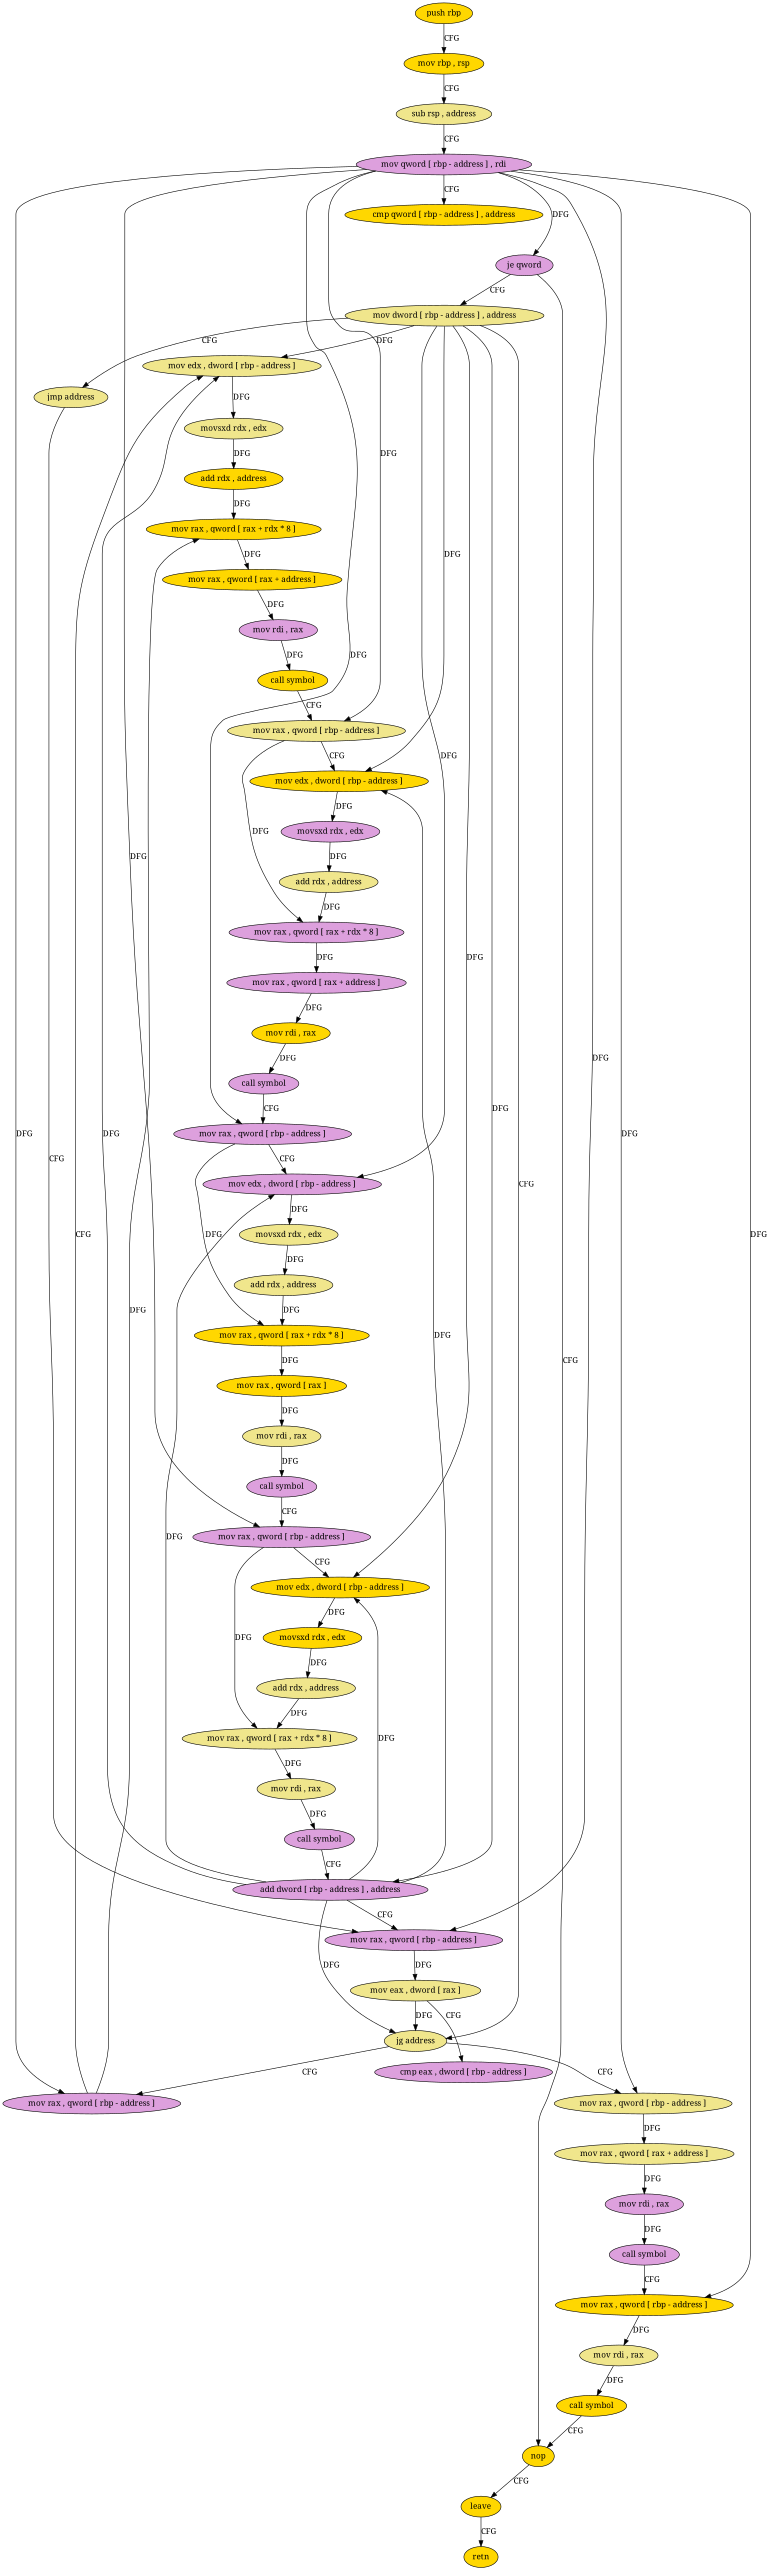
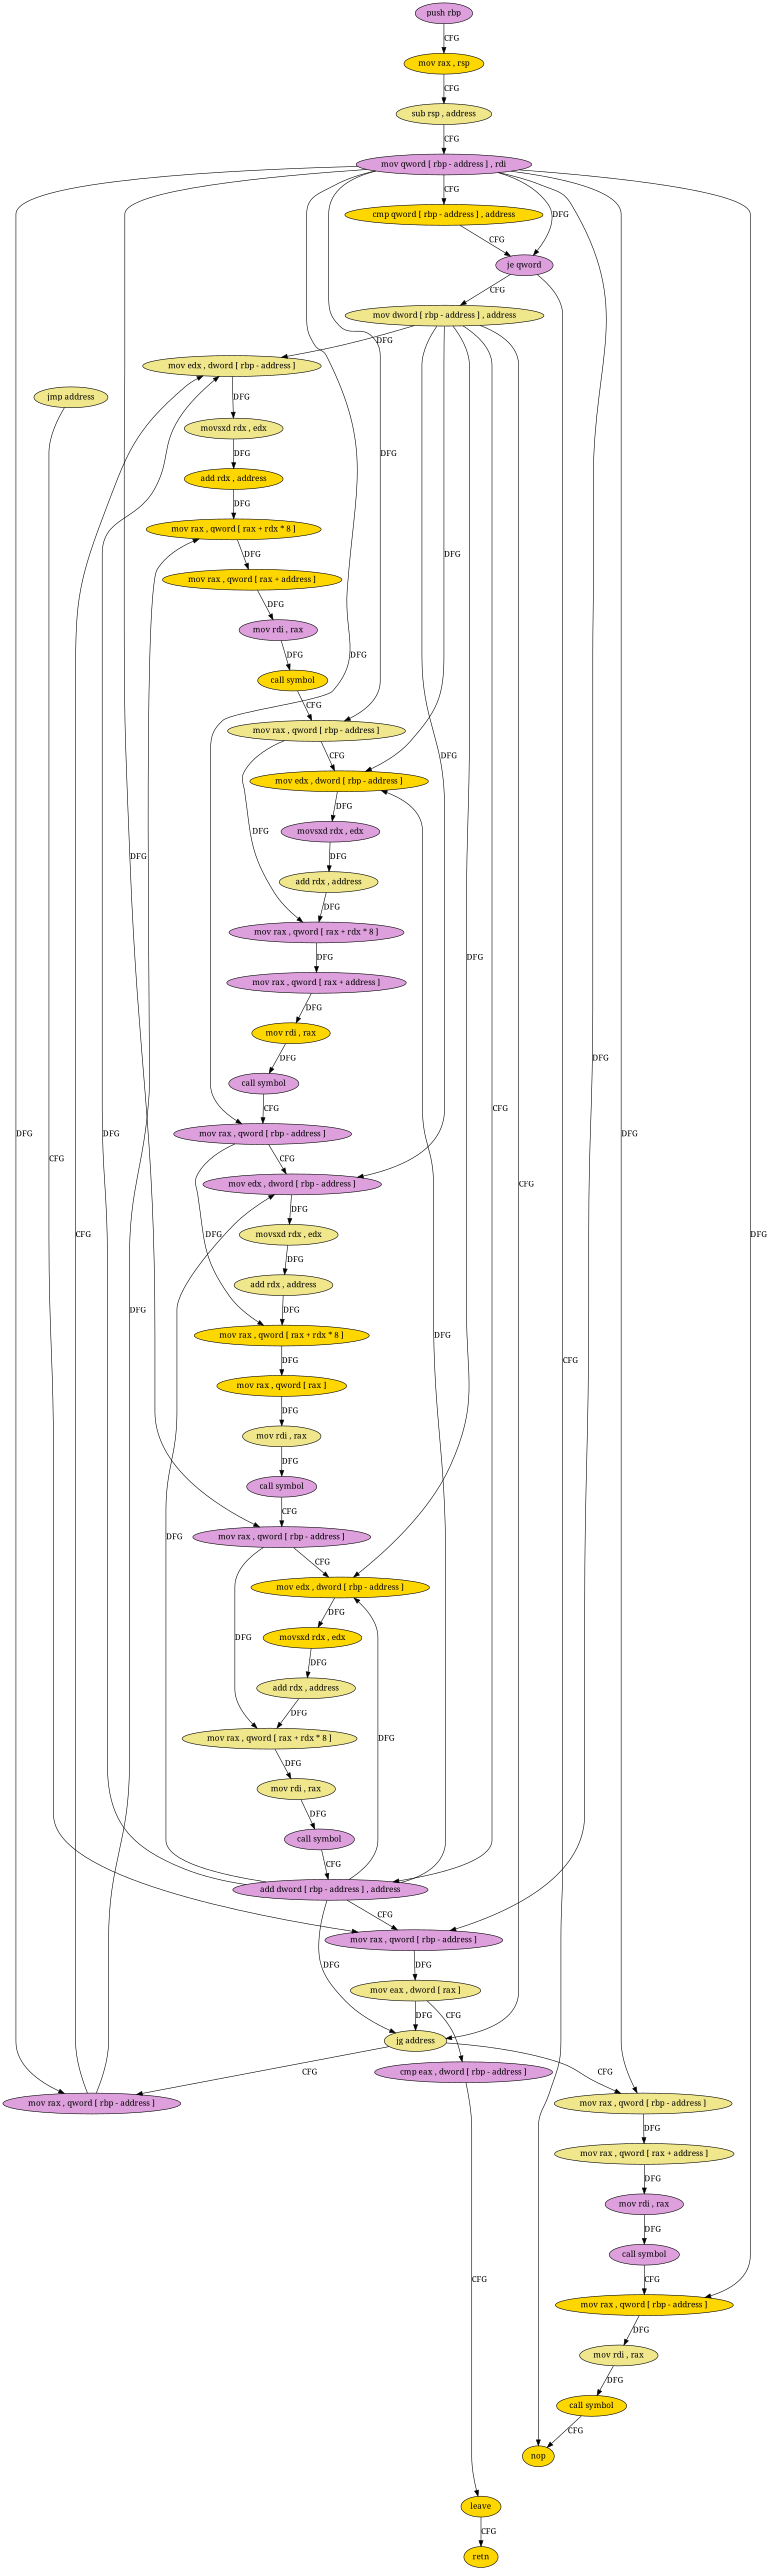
(444, 13) -> (444, 13)
(444, 64) -> (444, 64)
none -> (483, 239)
(213, 335) -> none
(500, 1109) -> (500, 1109)
(512, 2479) -> (472, 2287)
